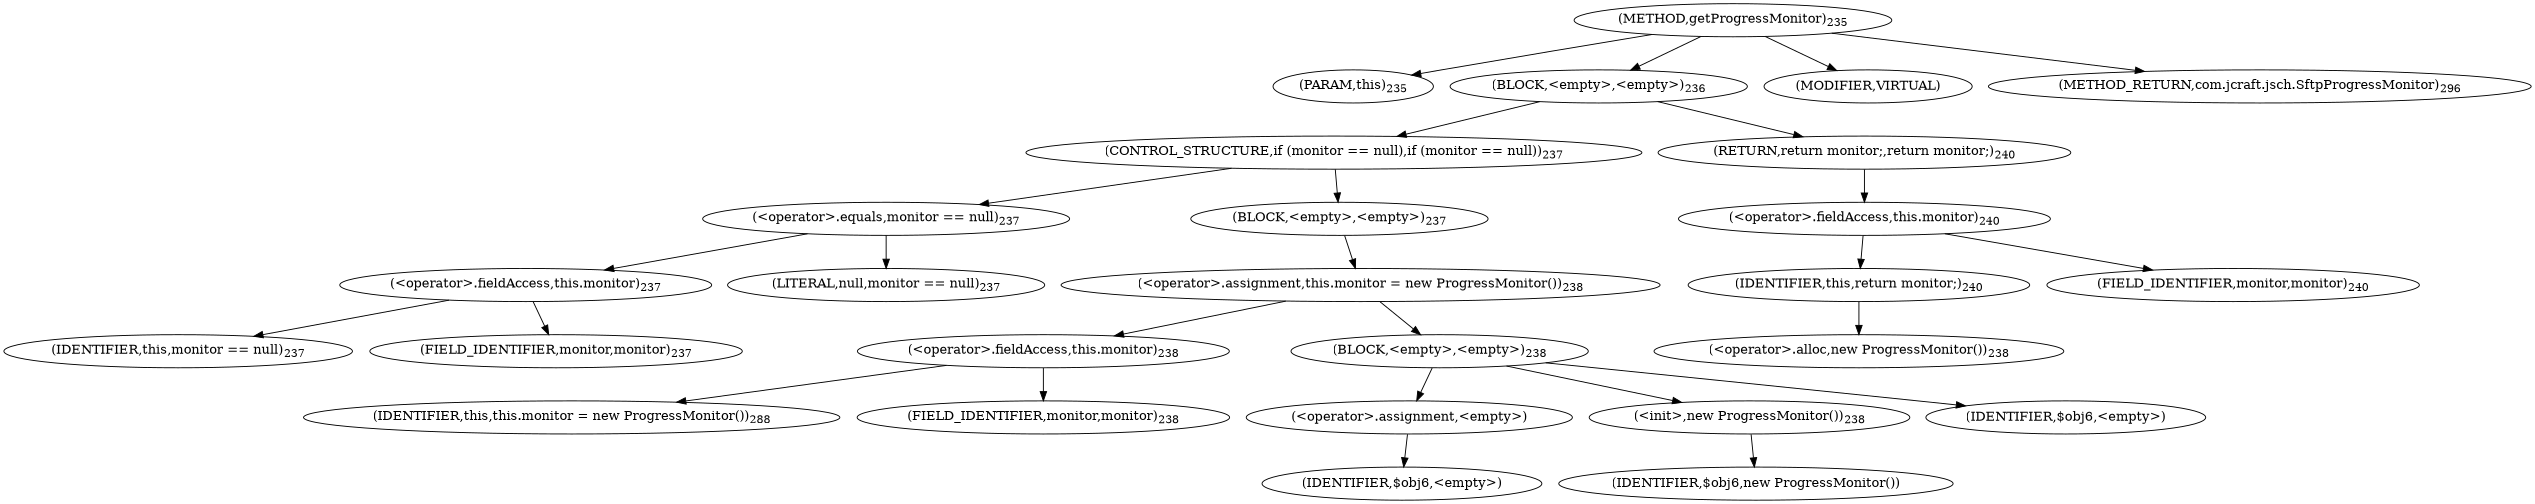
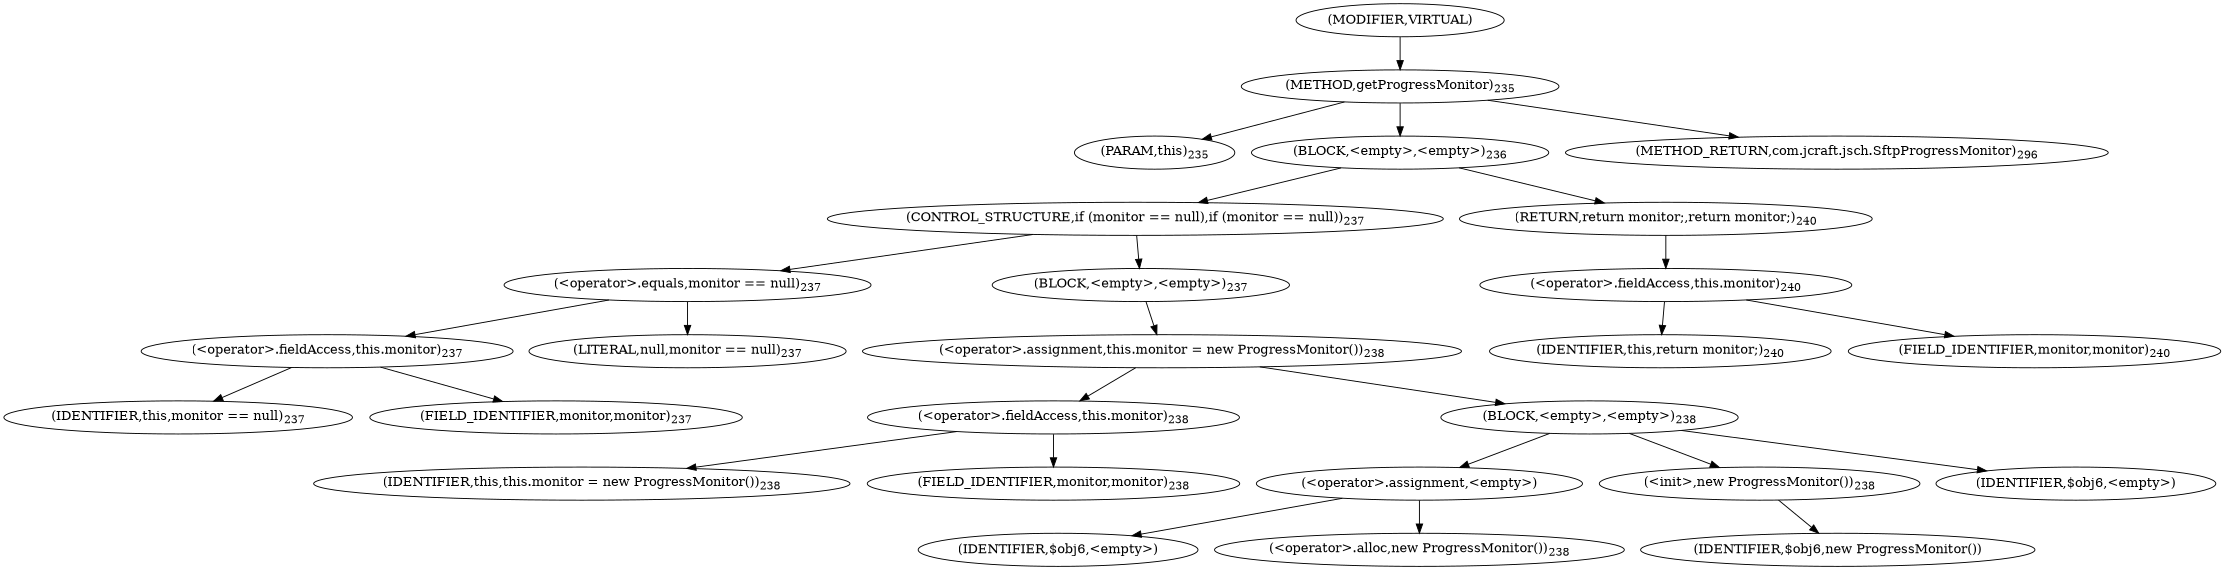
(1797, 52) -> (1400, 49)
(1859, 314) -> (1419, 512)
(760, 416) -> (770, 482)
